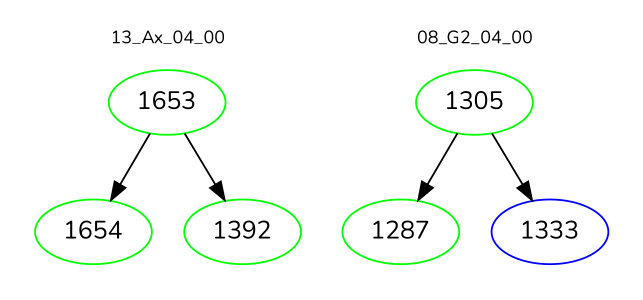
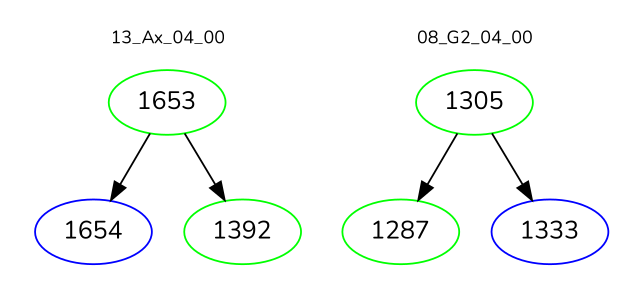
(93, 232) -> (93, 232)
